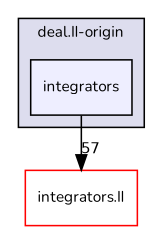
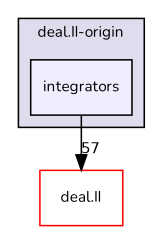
(81, 198) -> (81, 198)
